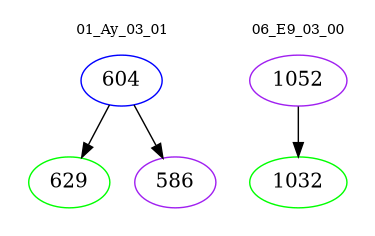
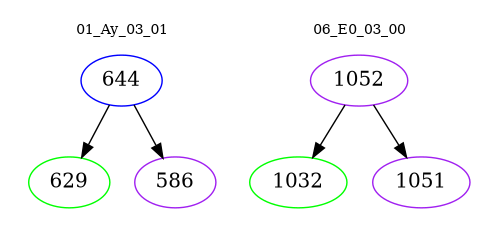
(298, 30) -> (360, 30)
(122, 81) -> (122, 81)
none -> (421, 182)
